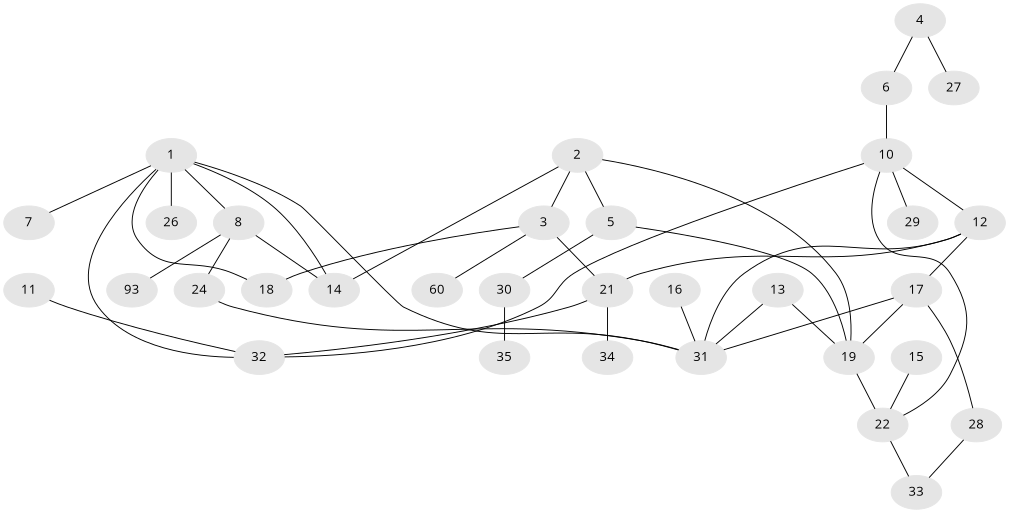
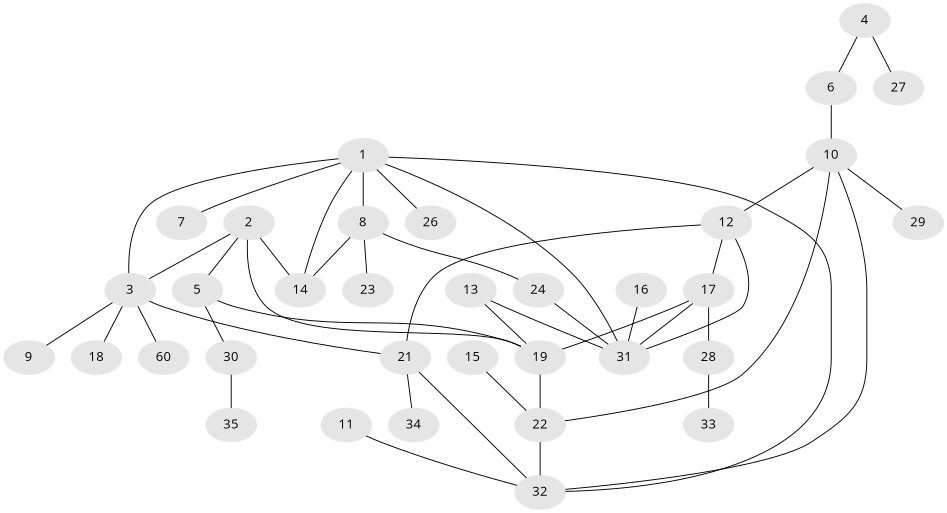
(152, 254) -> (205, 181)
(132, 290) -> (368, 290)
none -> (29, 358)
(900, 459) -> (540, 459)
